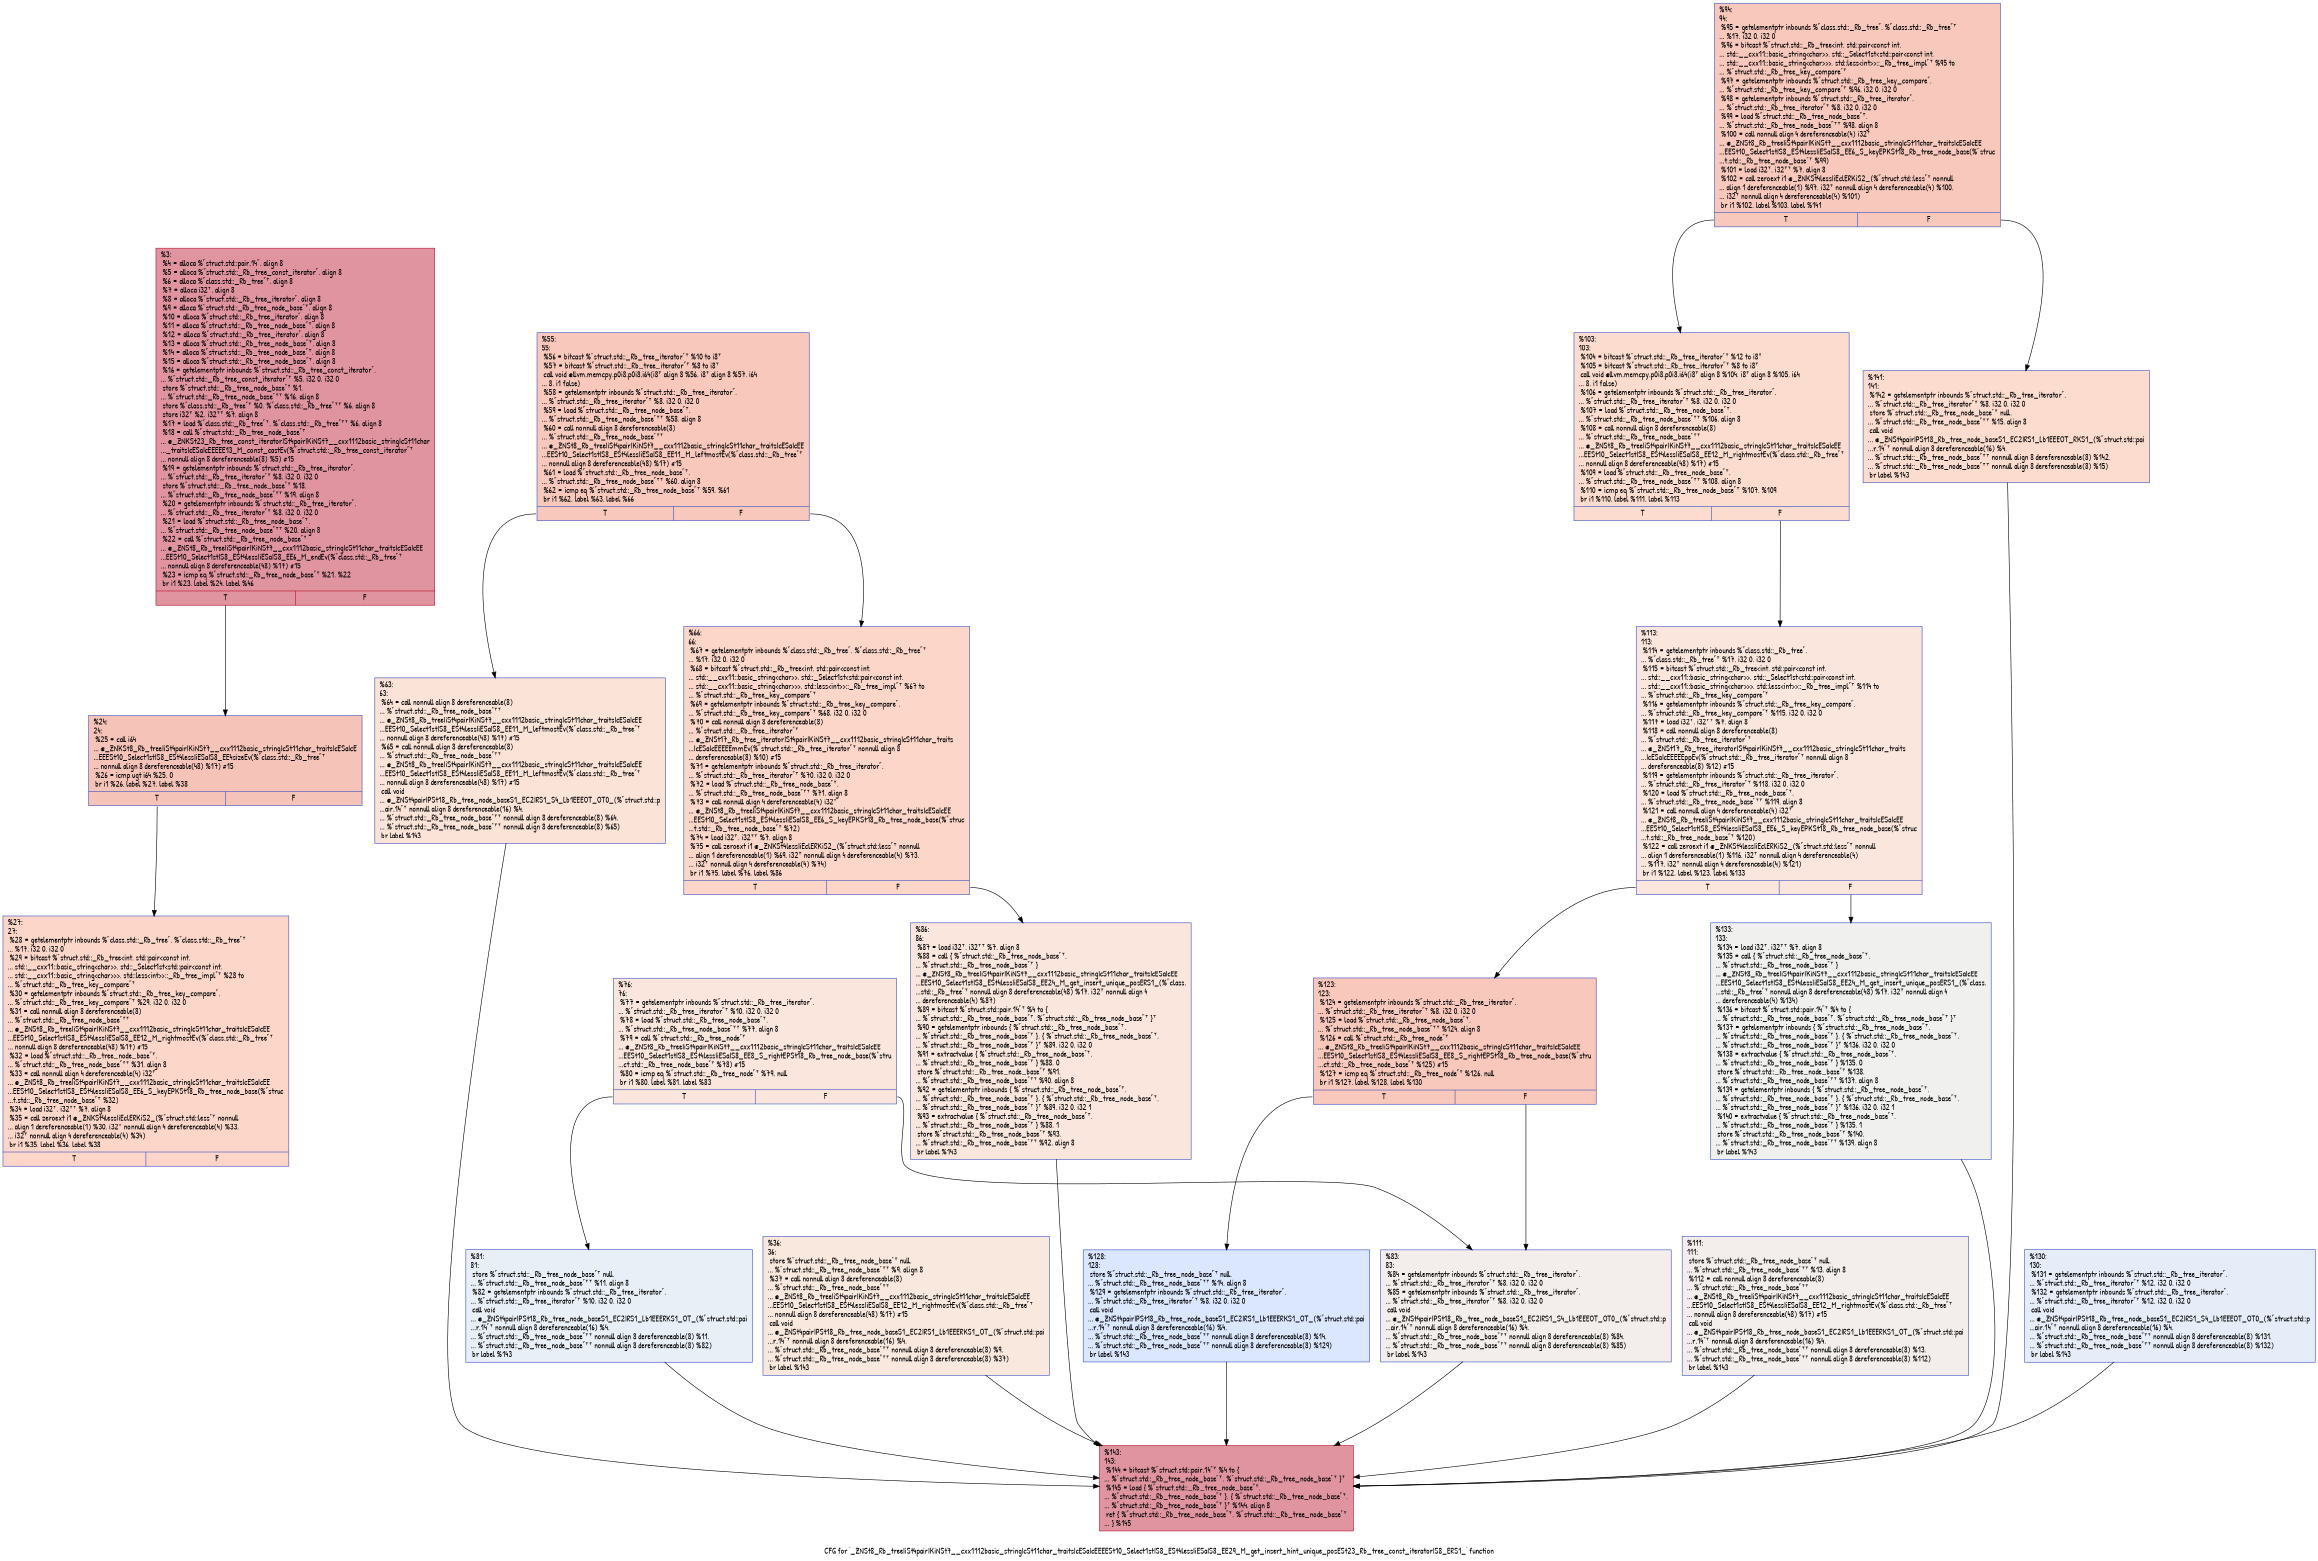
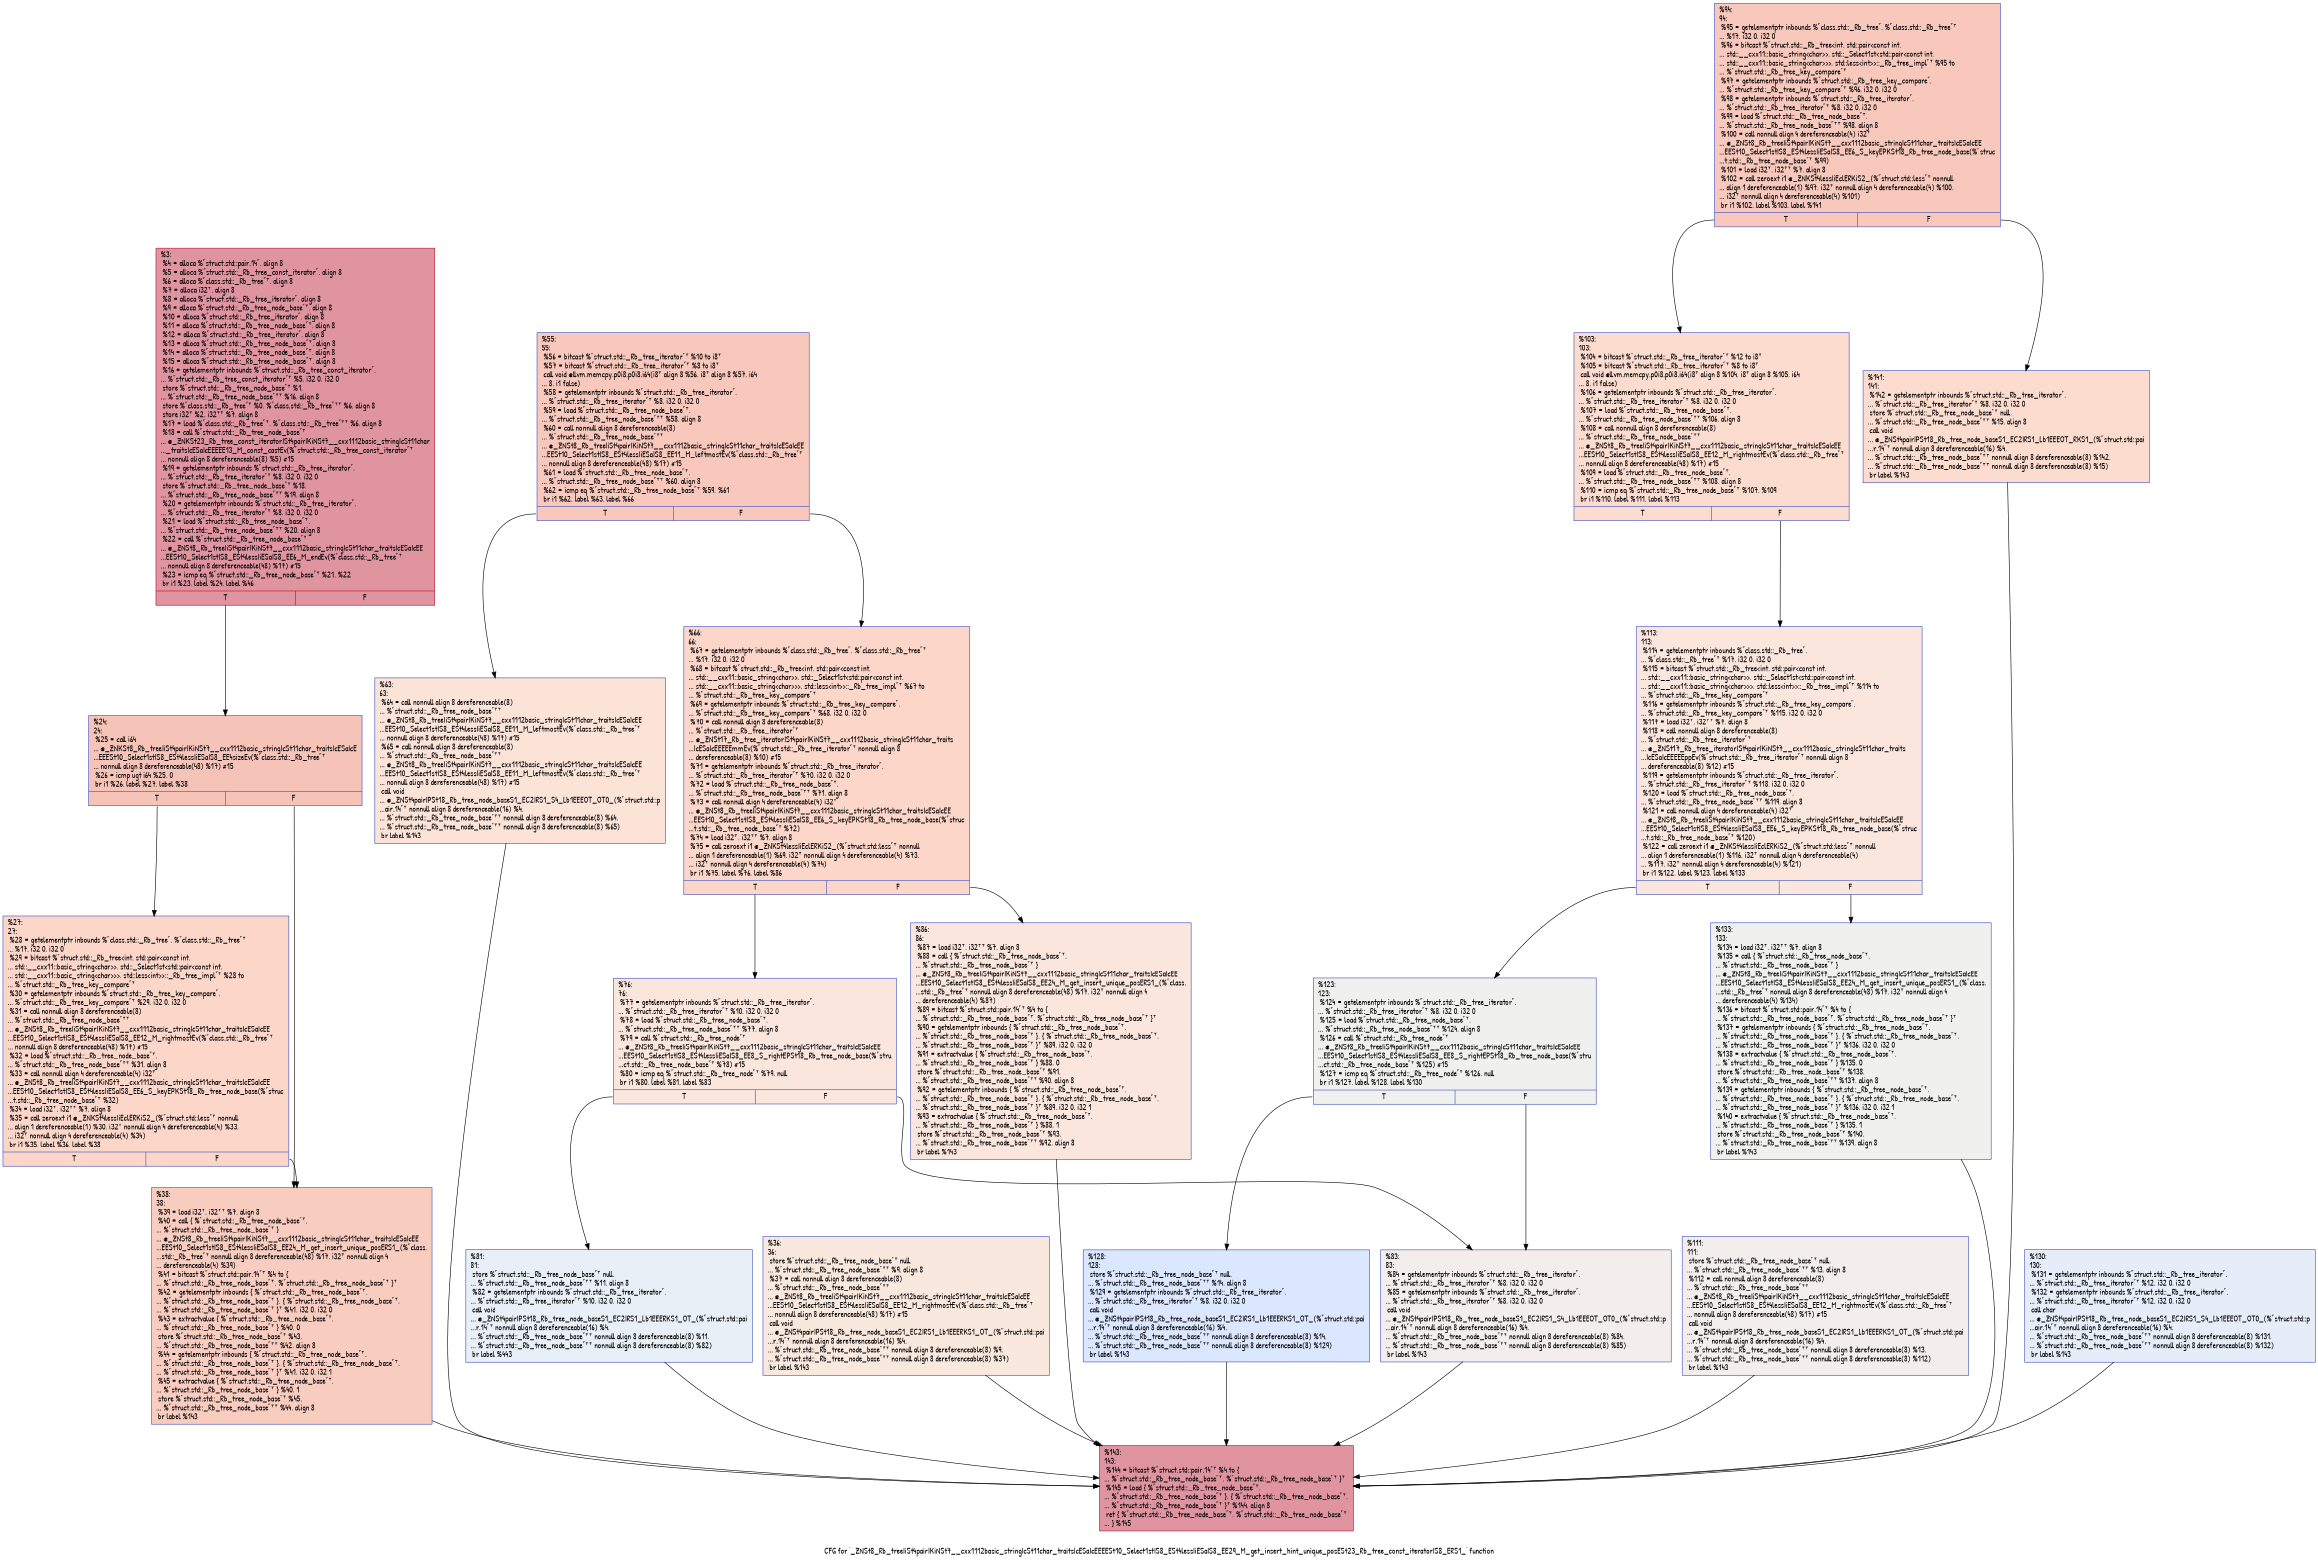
none -> (755, 934)
(1455, 1041) -> (1455, 1041)
none -> (292, 1306)
(2042, 1310) -> (2043, 1310)
(491, 1355) -> (491, 1355)
